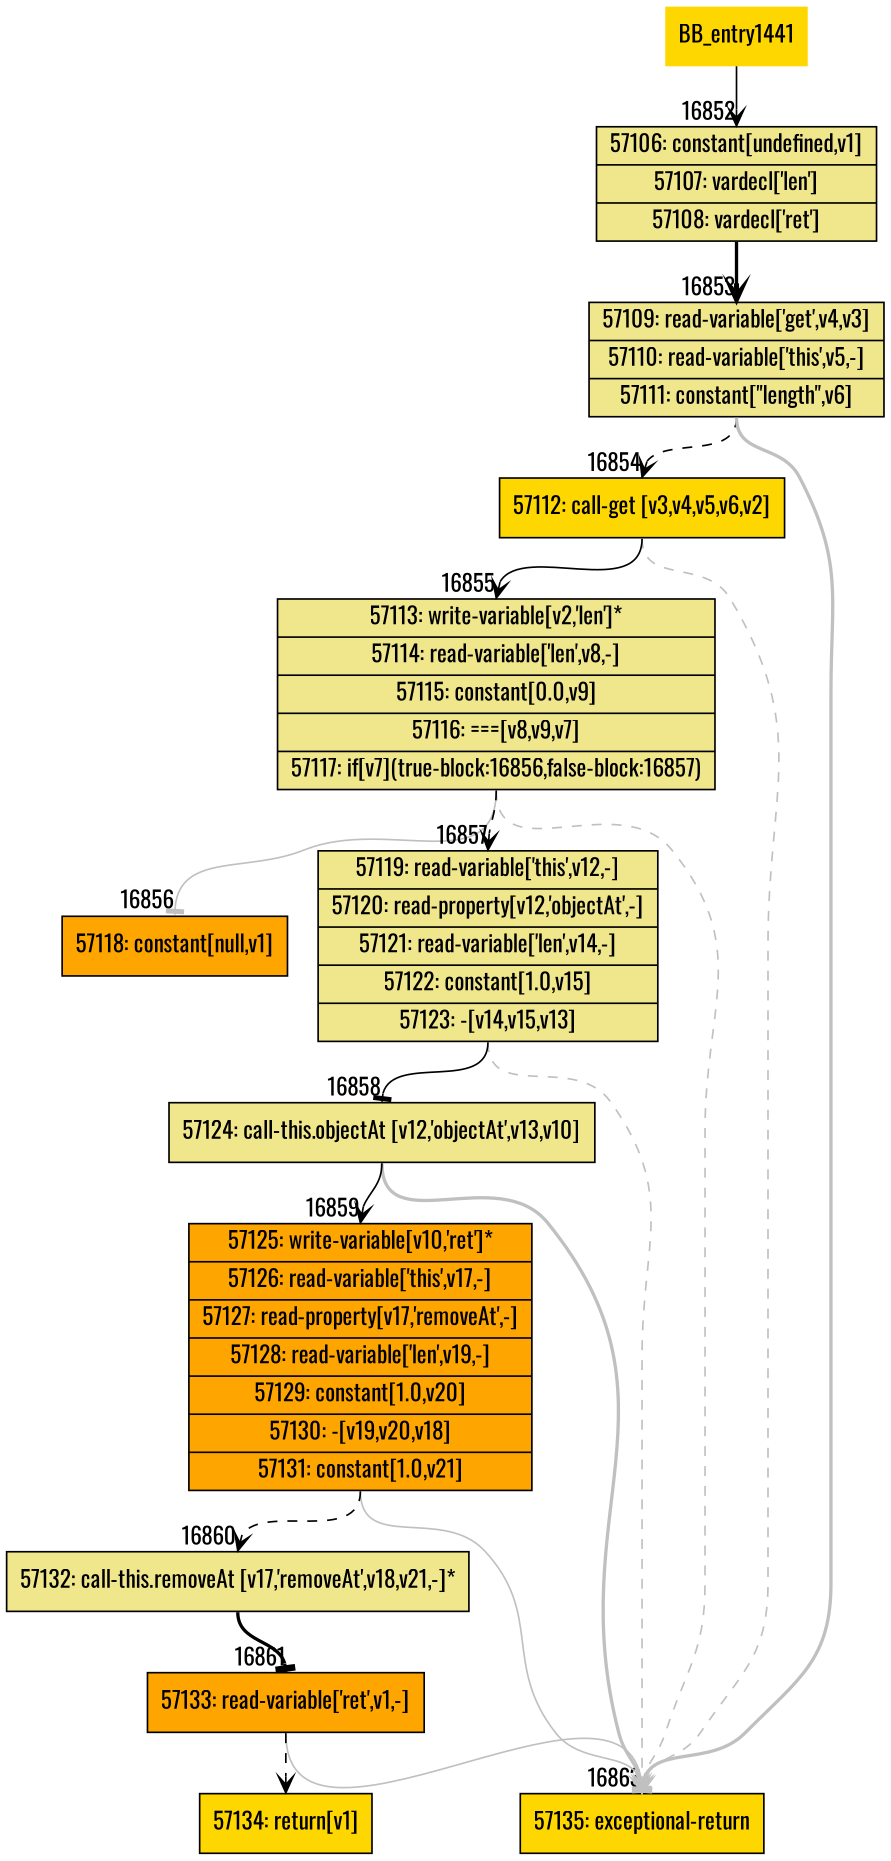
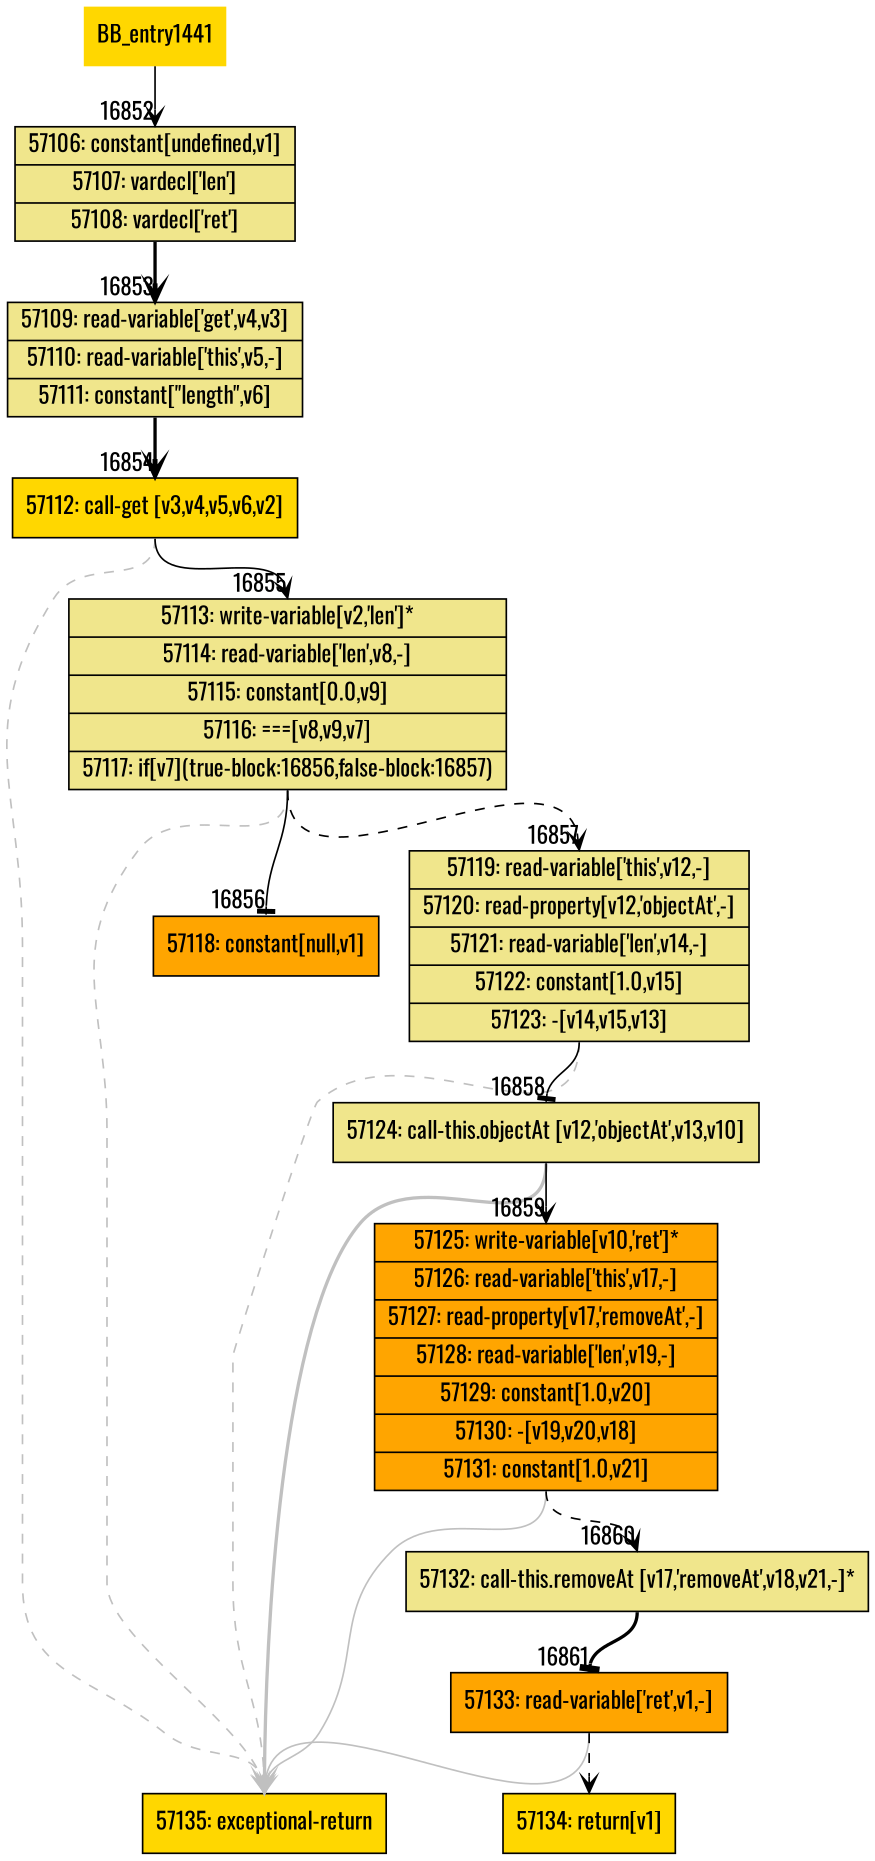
(698, 446) -> (155, 439)
(340, 841) -> (278, 848)
(831, 1132) -> none
(618, 1401) -> (299, 1386)
